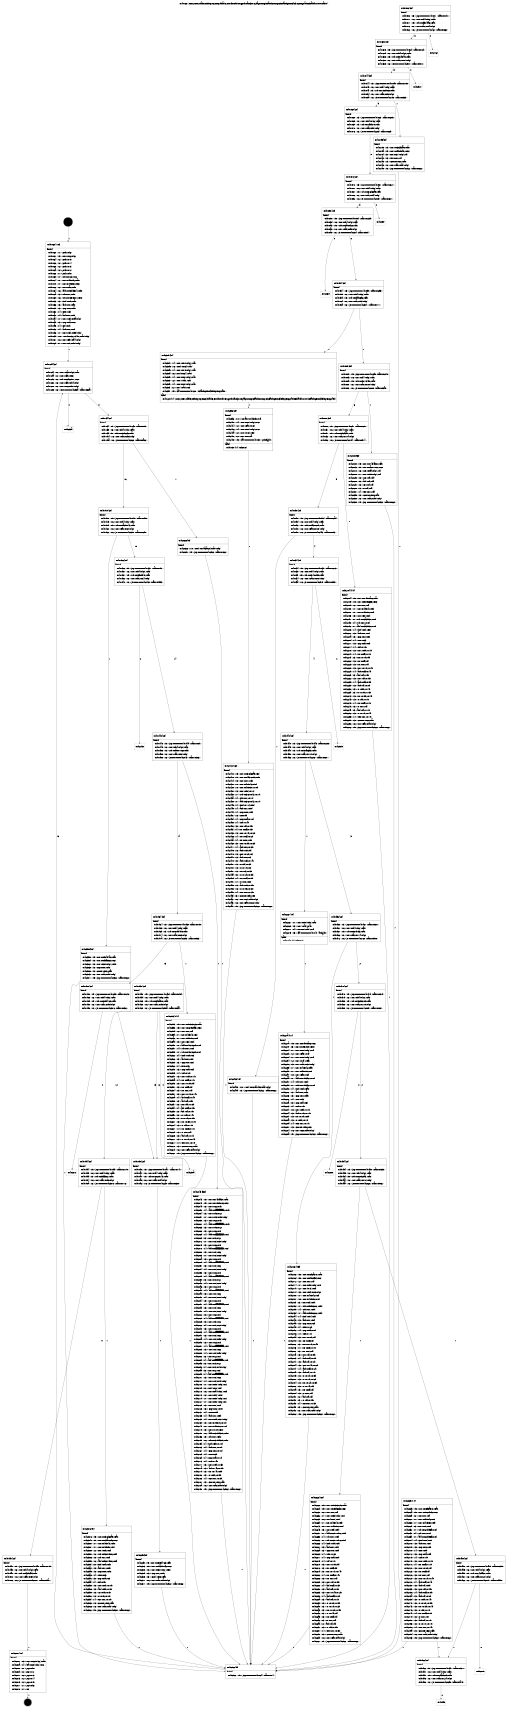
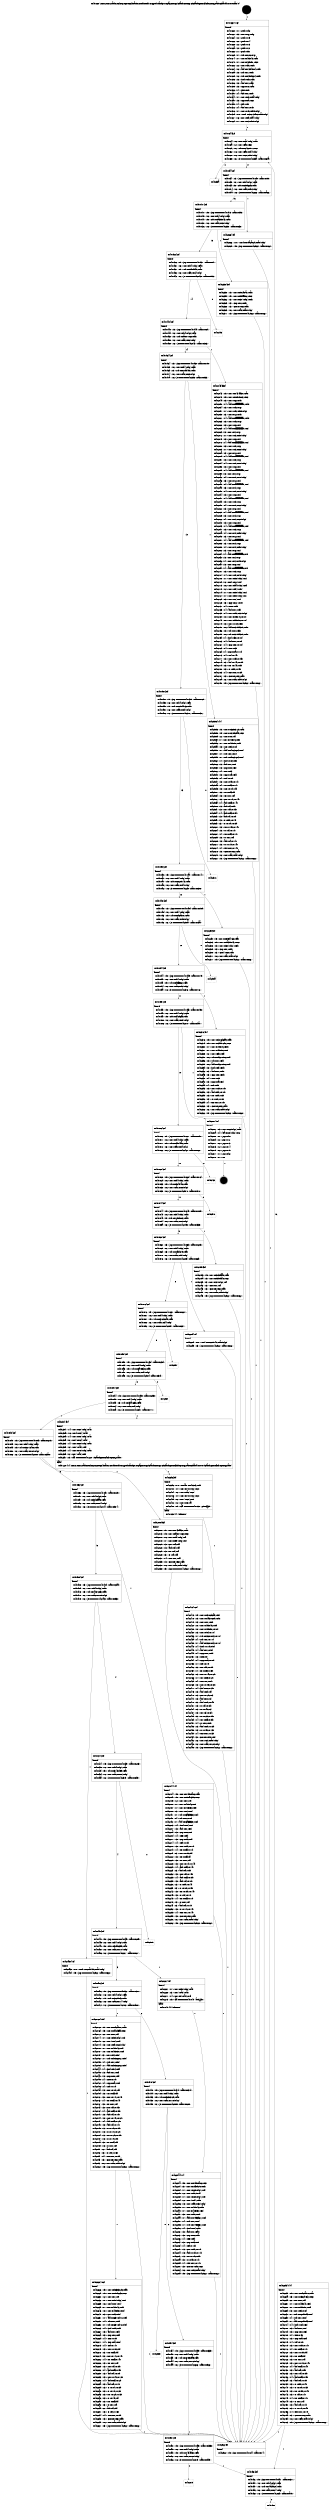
none -> (178, 1076)
(156, 1085) -> (179, 894)
none -> (209, 1340)
(350, 1340) -> (116, 2224)
